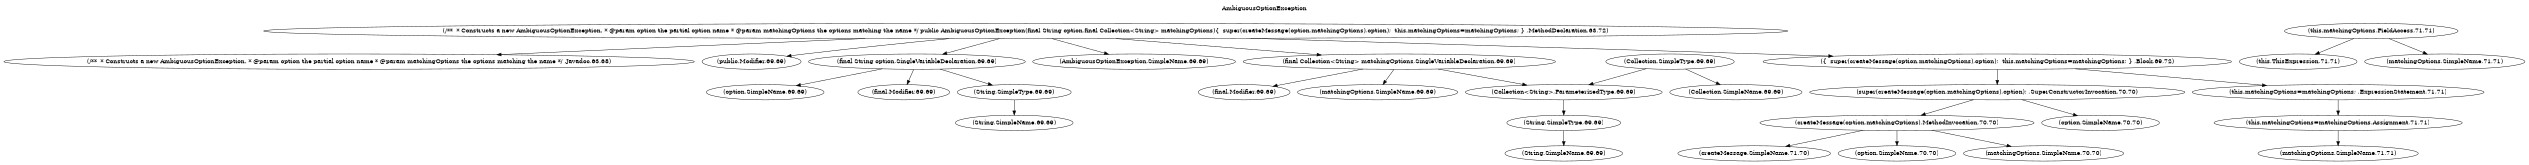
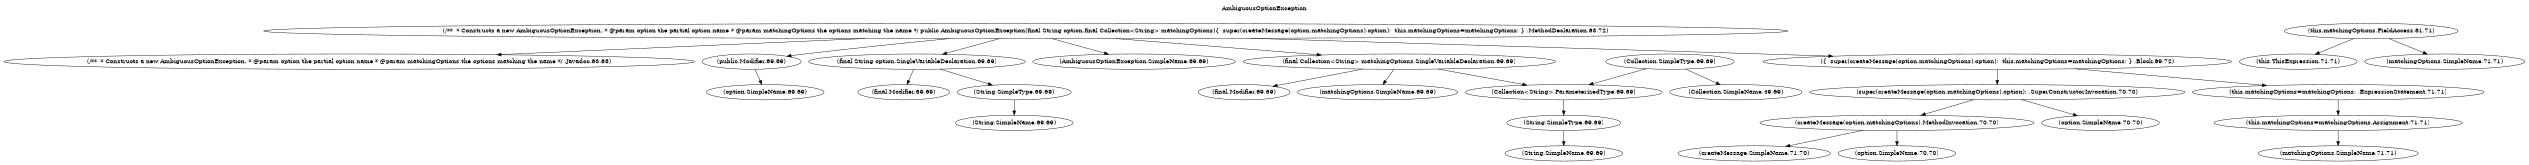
(2371, 31) -> (2371, 31)
(841, 77) -> (758, 75)
(1736, 92) -> (1736, 92)
(2044, 153) -> none
